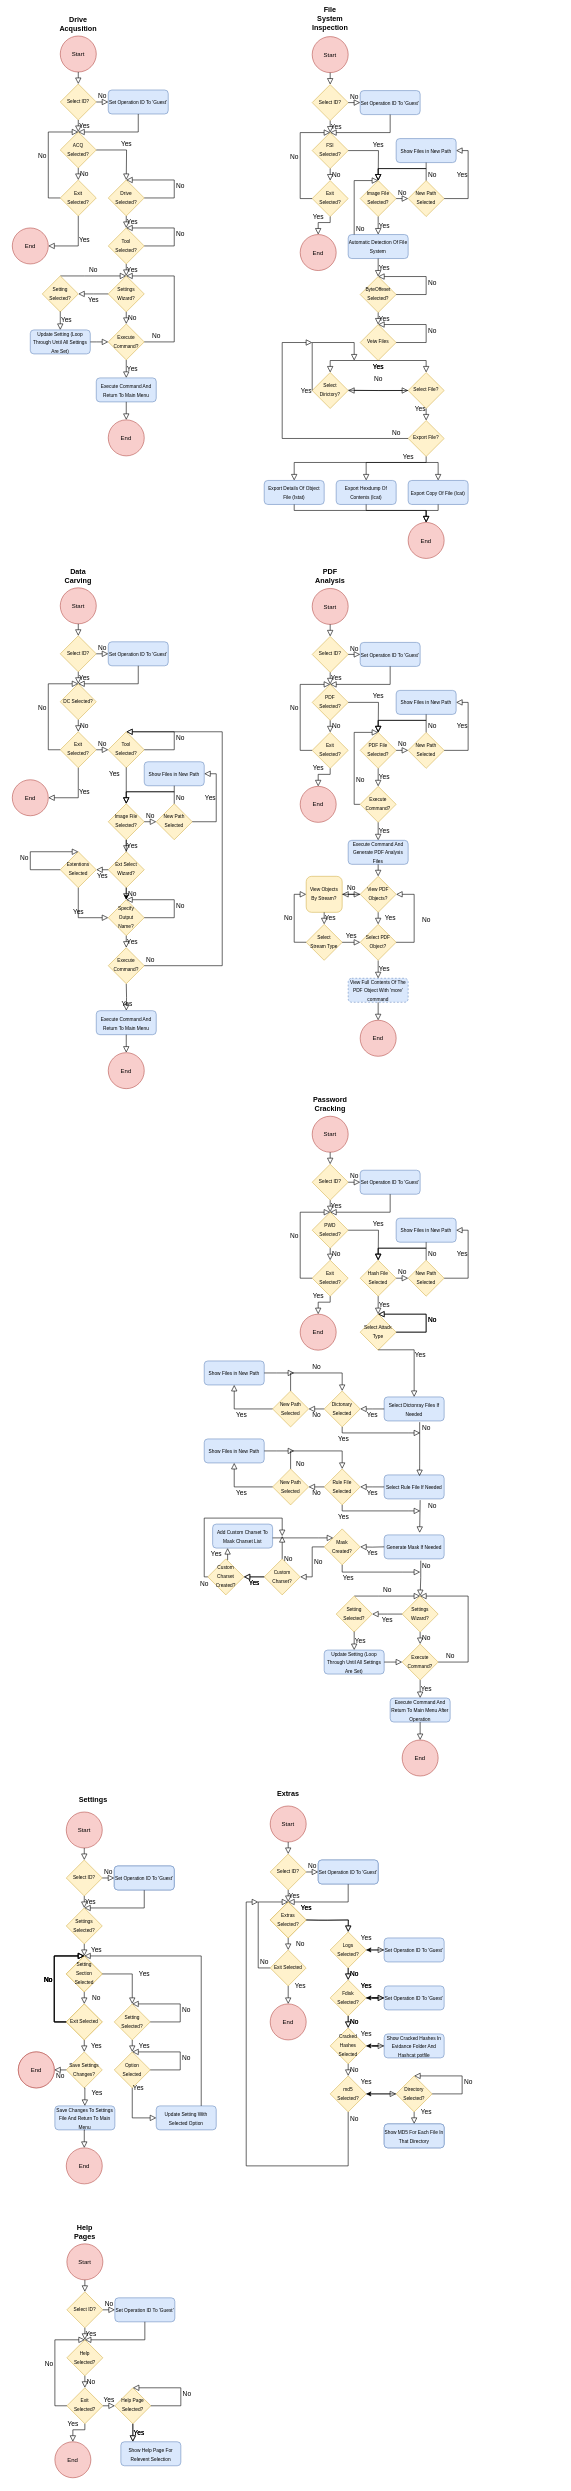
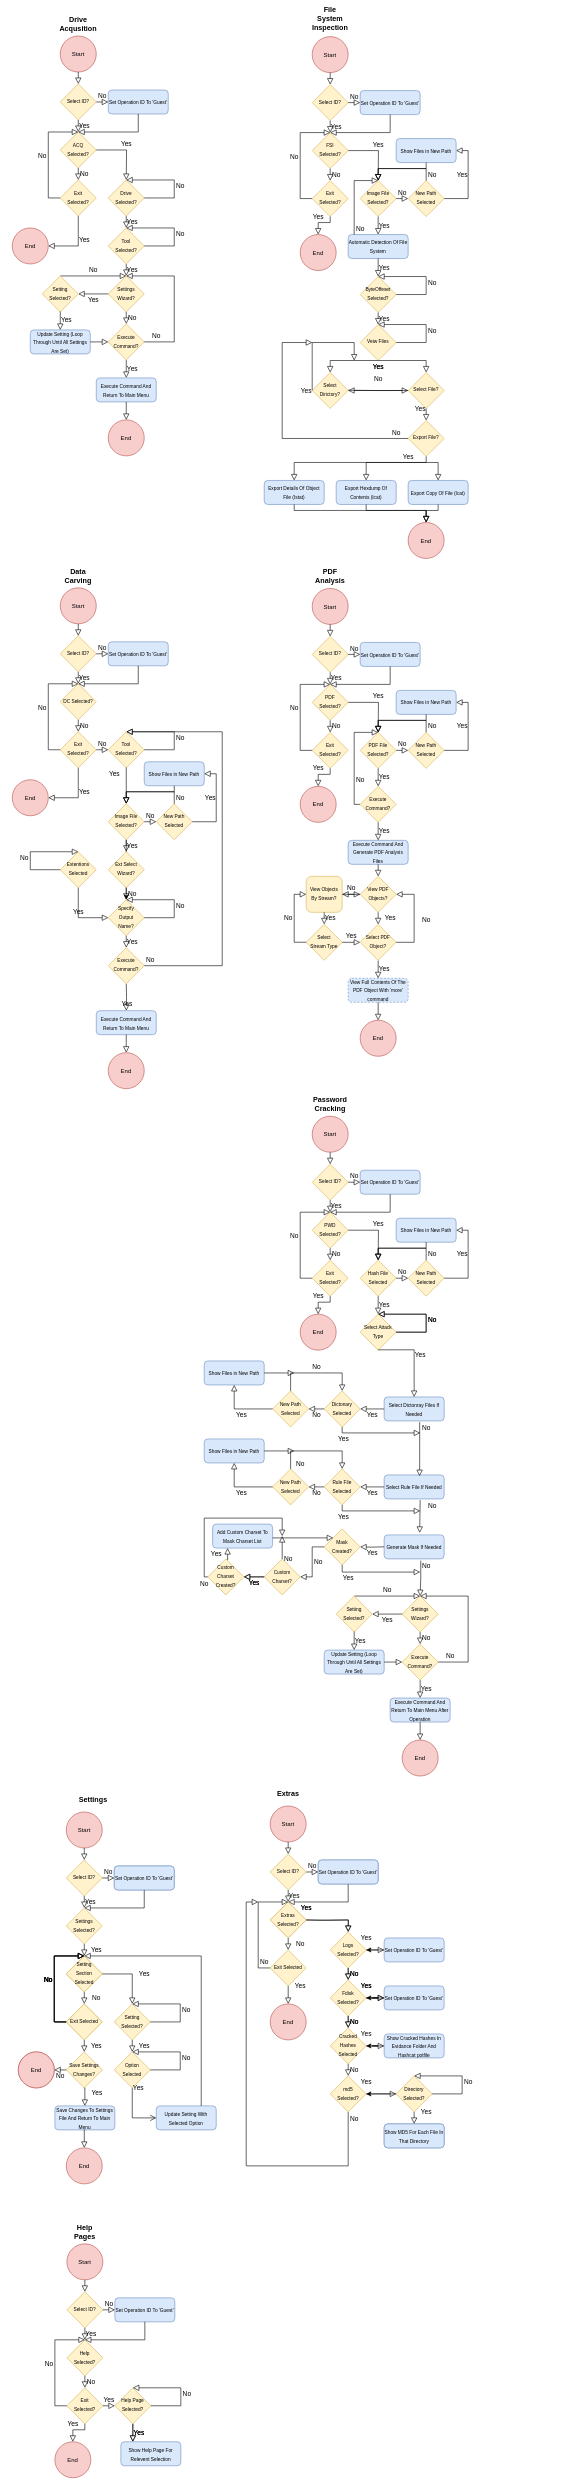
(105, 870) -> none
(149, 2118) -> (151, 2118)
